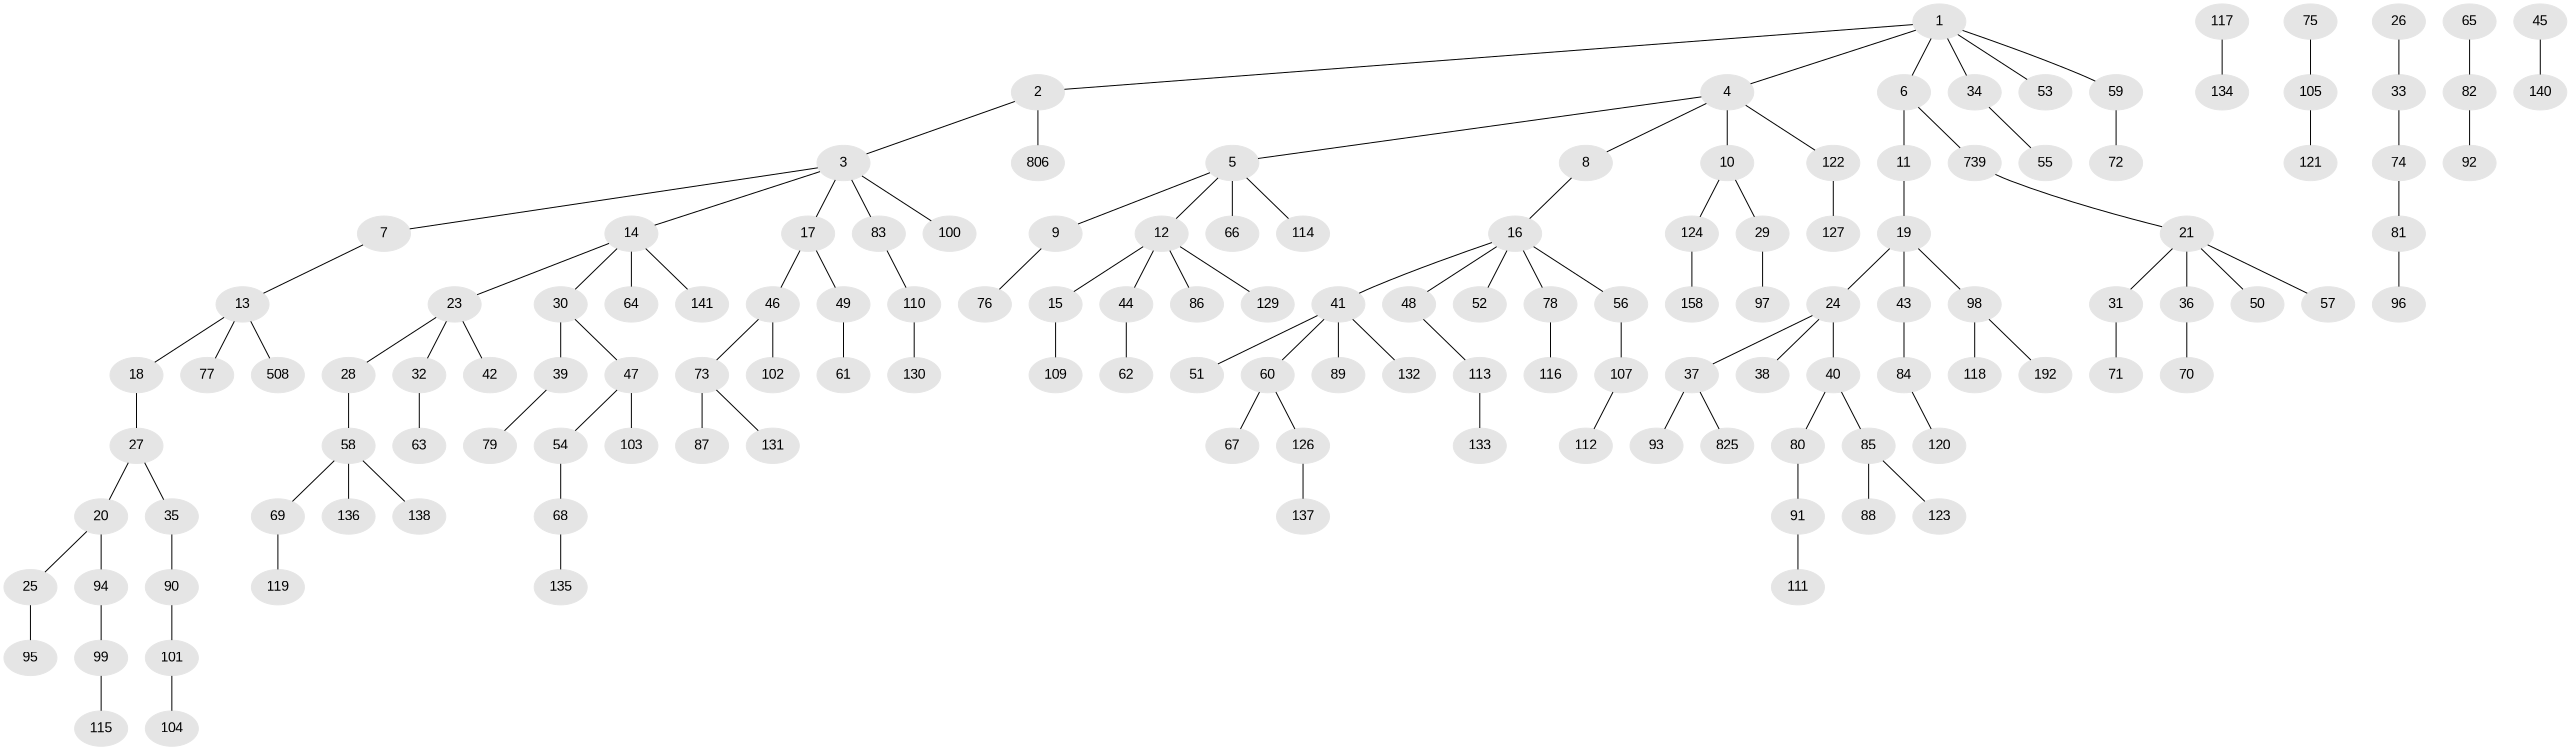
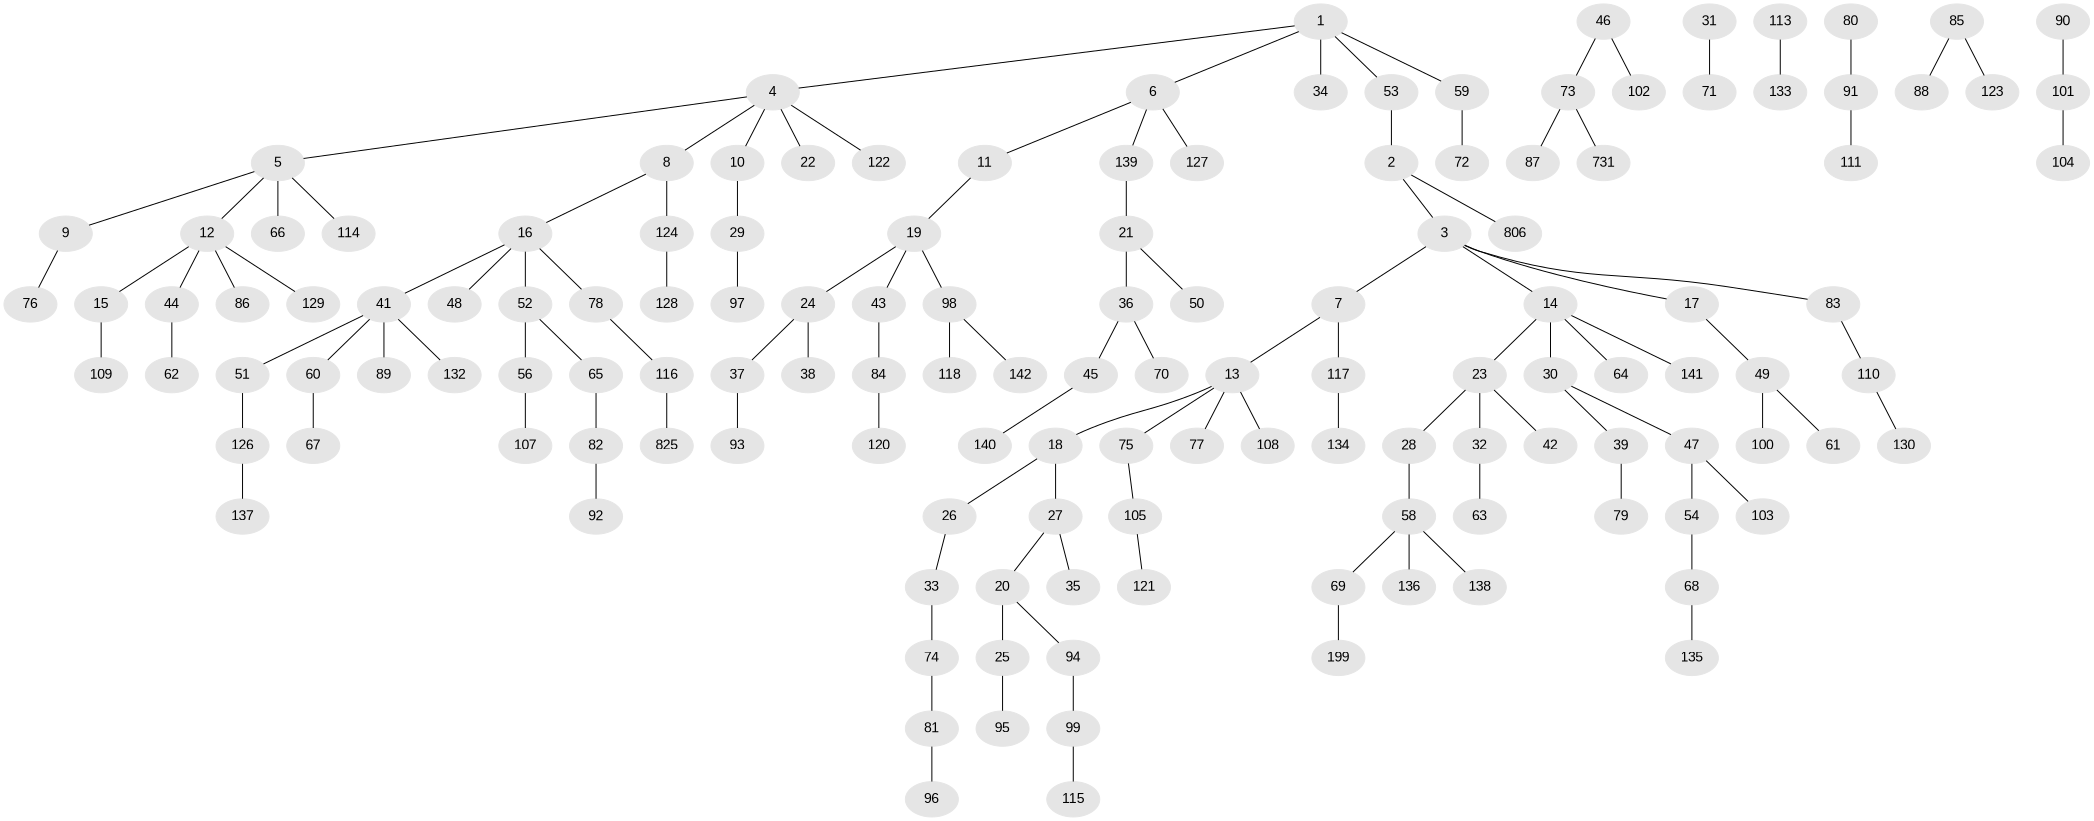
(1489, 57) -> (1391, 128)
none -> (808, 163)
(1975, 163) -> (1126, 163)
(2045, 163) -> none
(897, 198) -> (1763, 411)
(1710, 198) -> (667, 198)
(1833, 198) -> (1175, 128)
(790, 269) -> none
(1568, 269) -> (525, 340)
(2152, 269) -> none
(1692, 304) -> (667, 304)
(2328, 304) -> none
none -> (561, 340)
none -> (1109, 340)
none -> (1338, 340)
(1444, 340) -> none
(278, 375) -> (1268, 446)
(1833, 375) -> none
(2045, 375) -> (1020, 375)
(1285, 410) -> (243, 411)
(1710, 410) -> (667, 411)
none -> (1179, 411)
(773, 446) -> (1604, 163)
(1586, 446) -> none
none -> (1002, 481)
(172, 552) -> none
(278, 587) -> (1338, 658)
